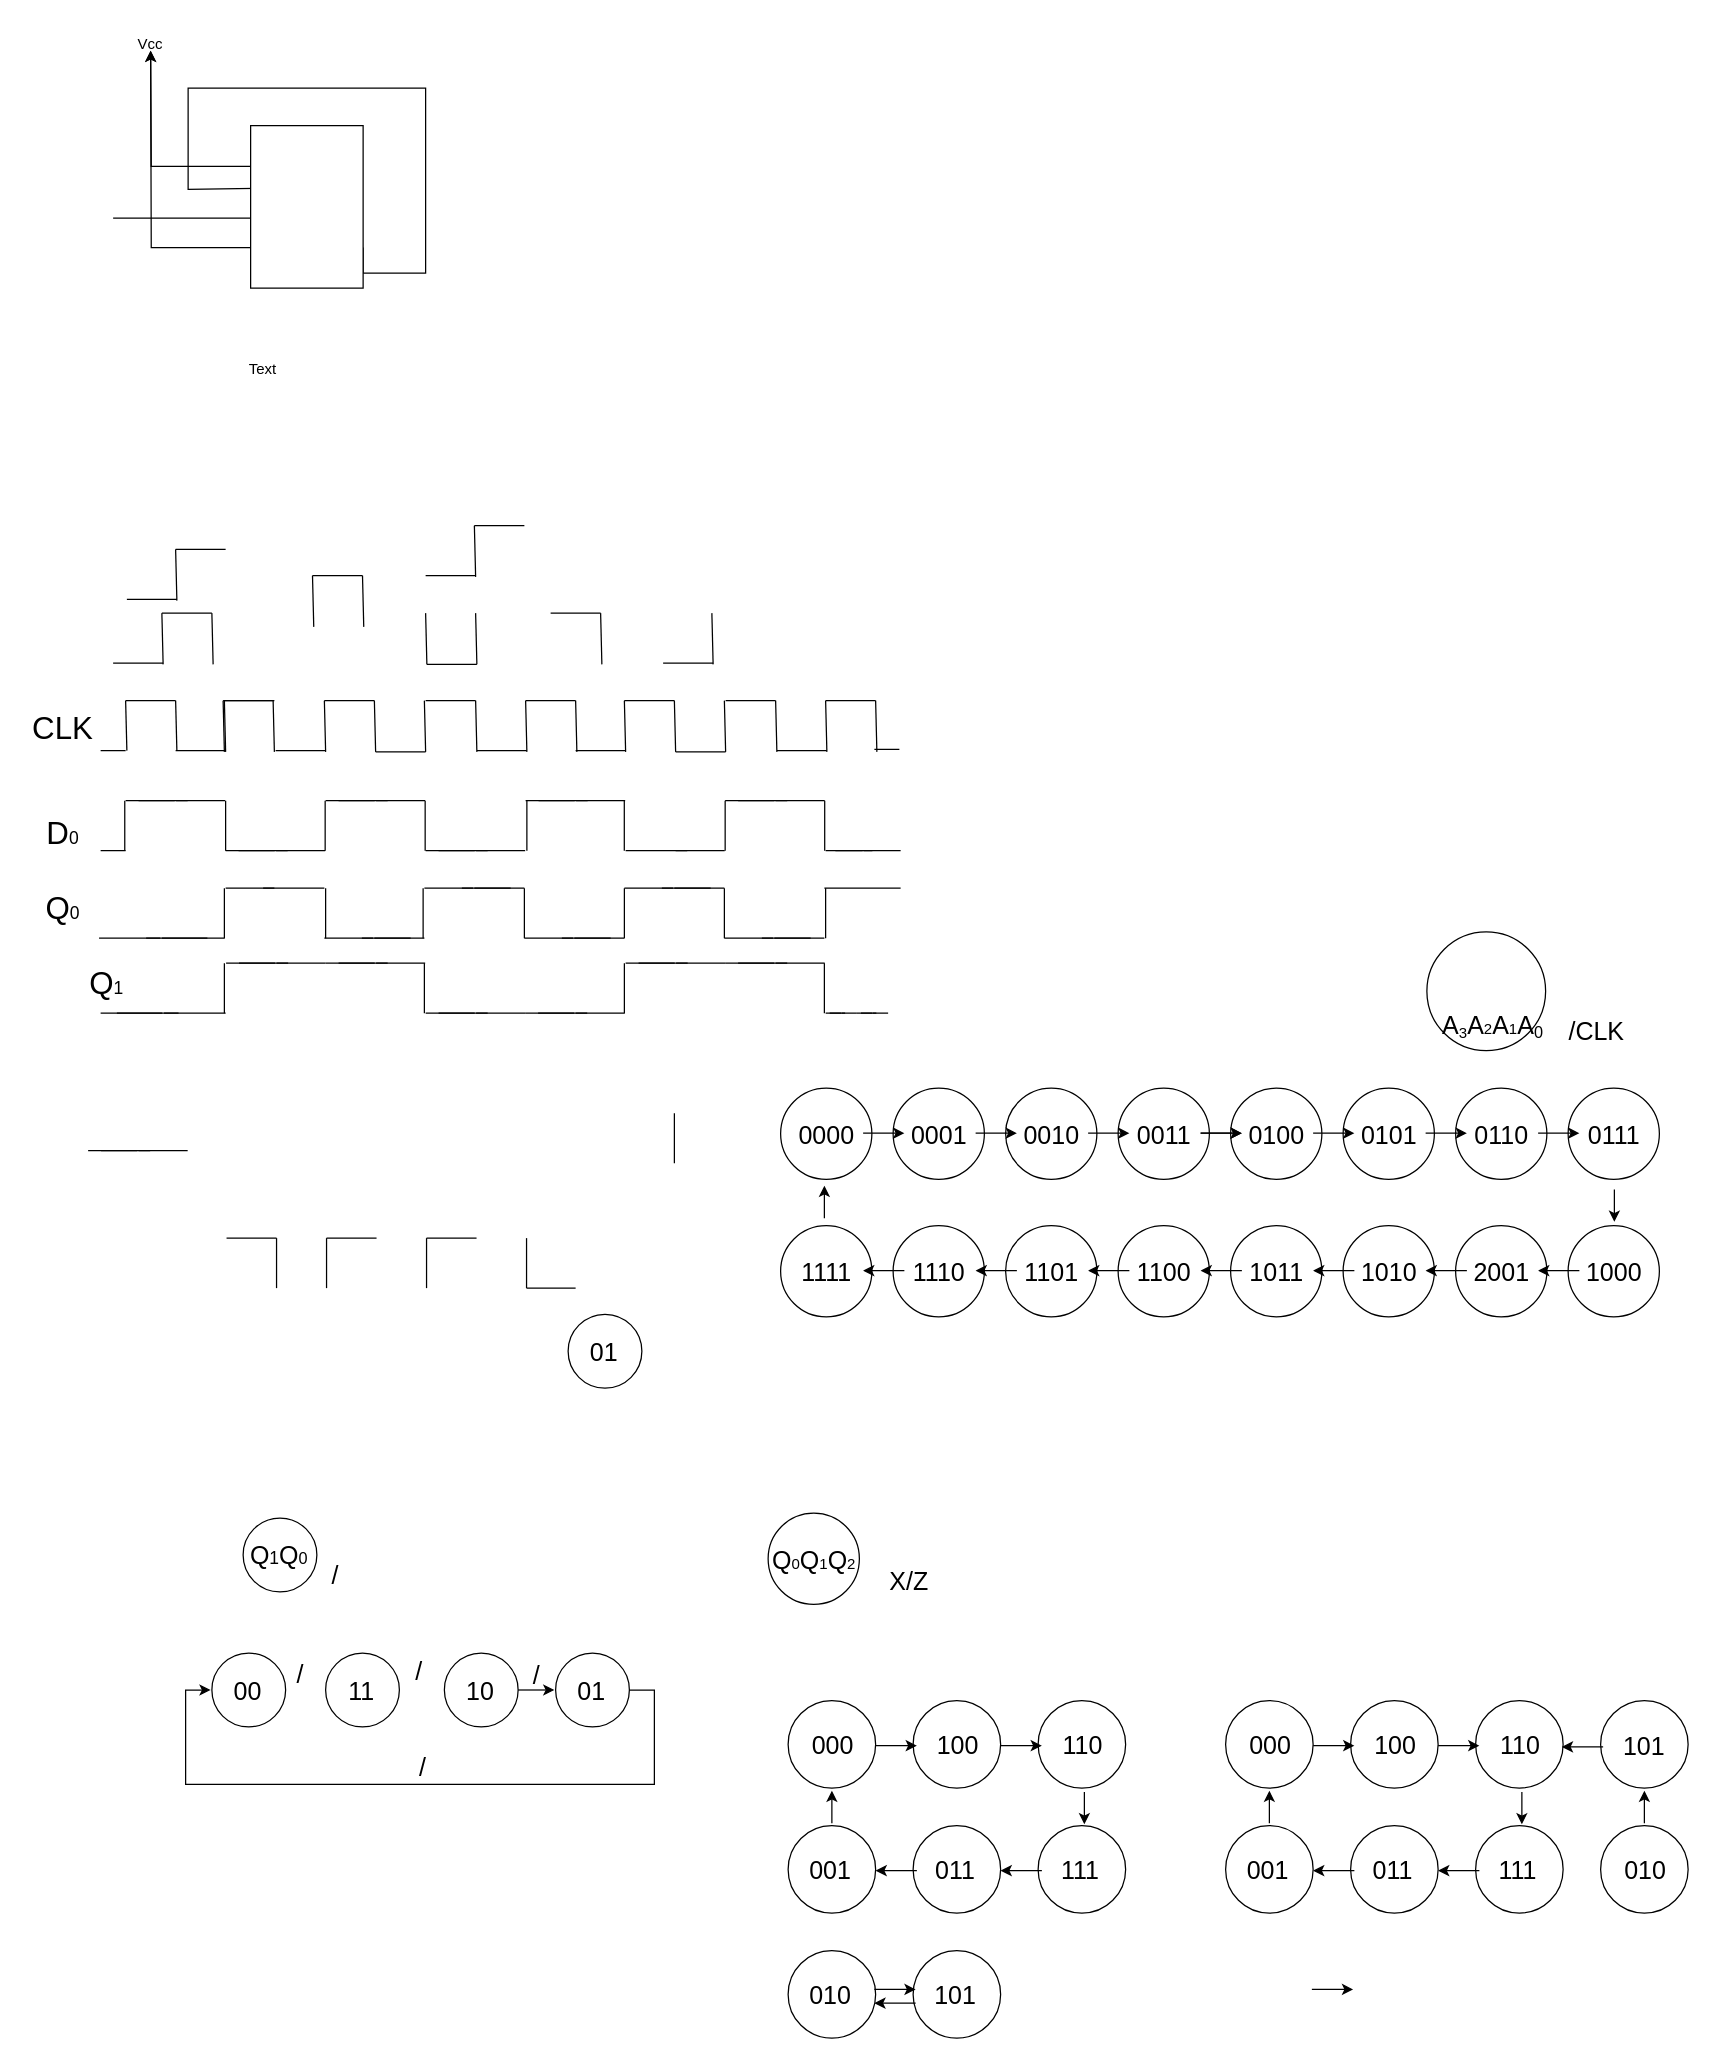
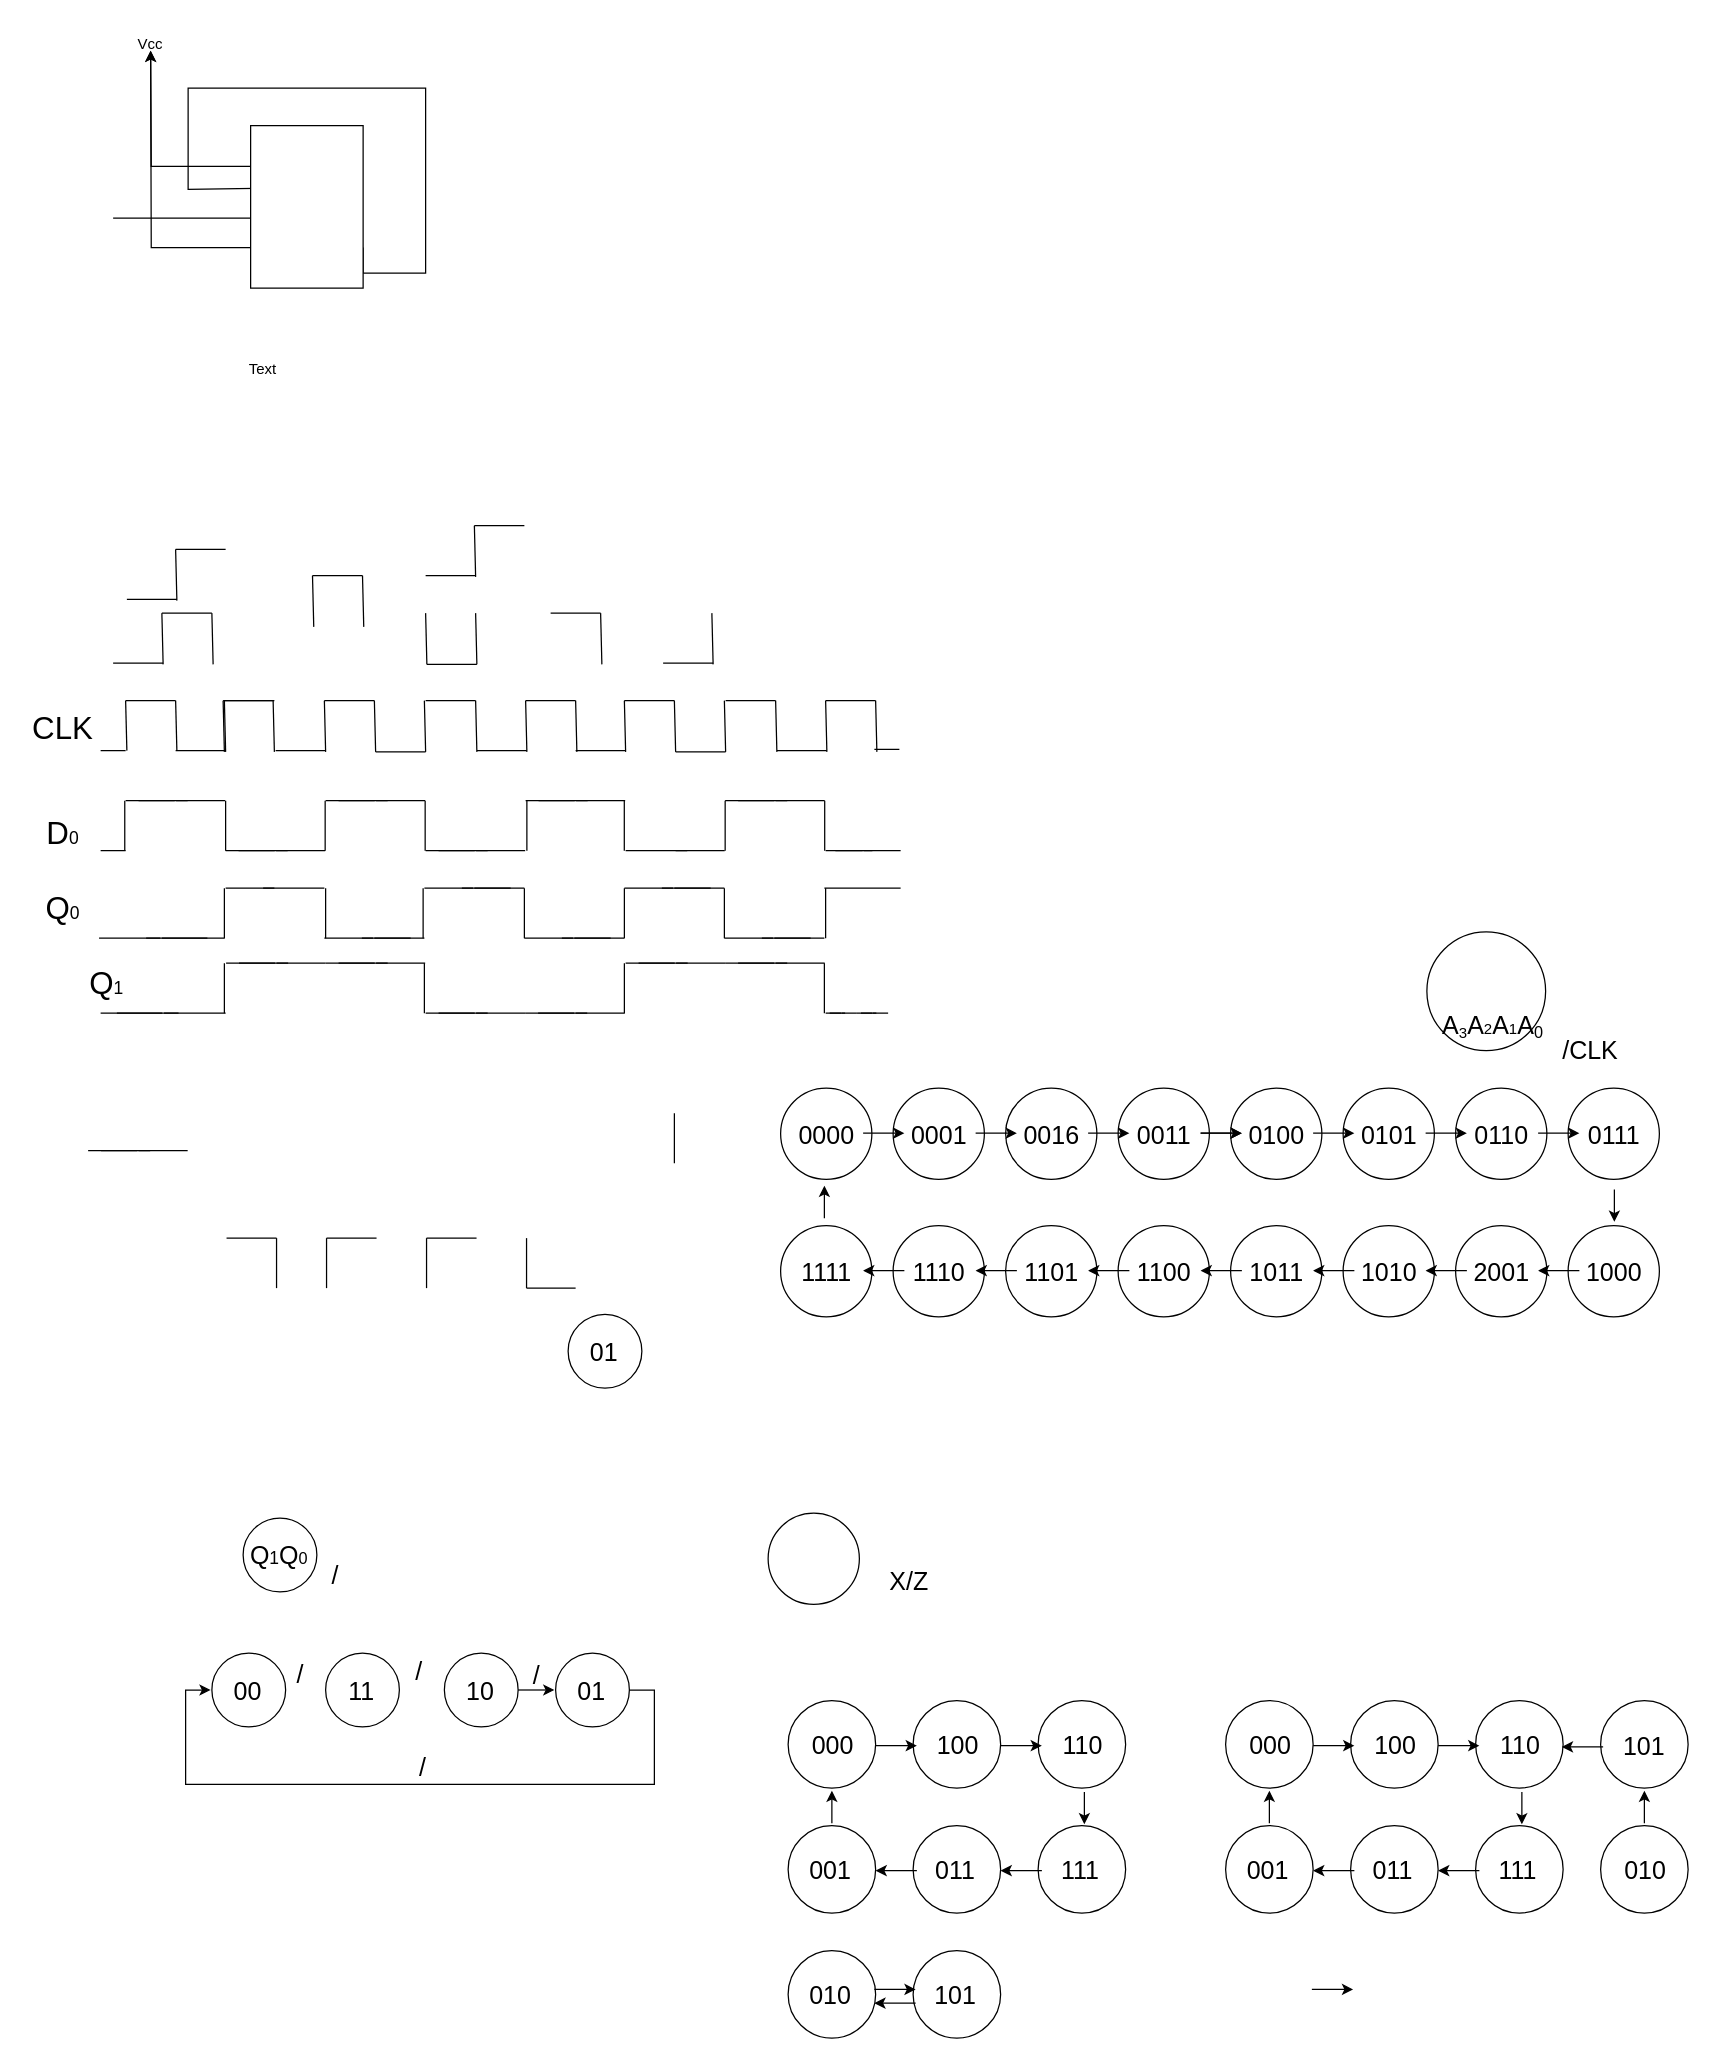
(1597, 1031) -> (1591, 1049)
(1052, 1134) -> (1052, 1134)
(814, 1559) -> none
